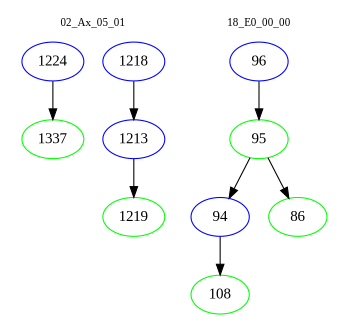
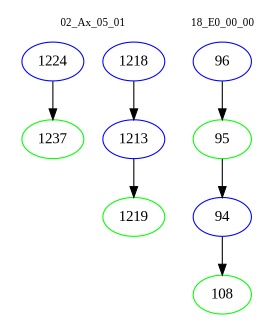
(53, 139) -> (53, 139)
(298, 217) -> none
